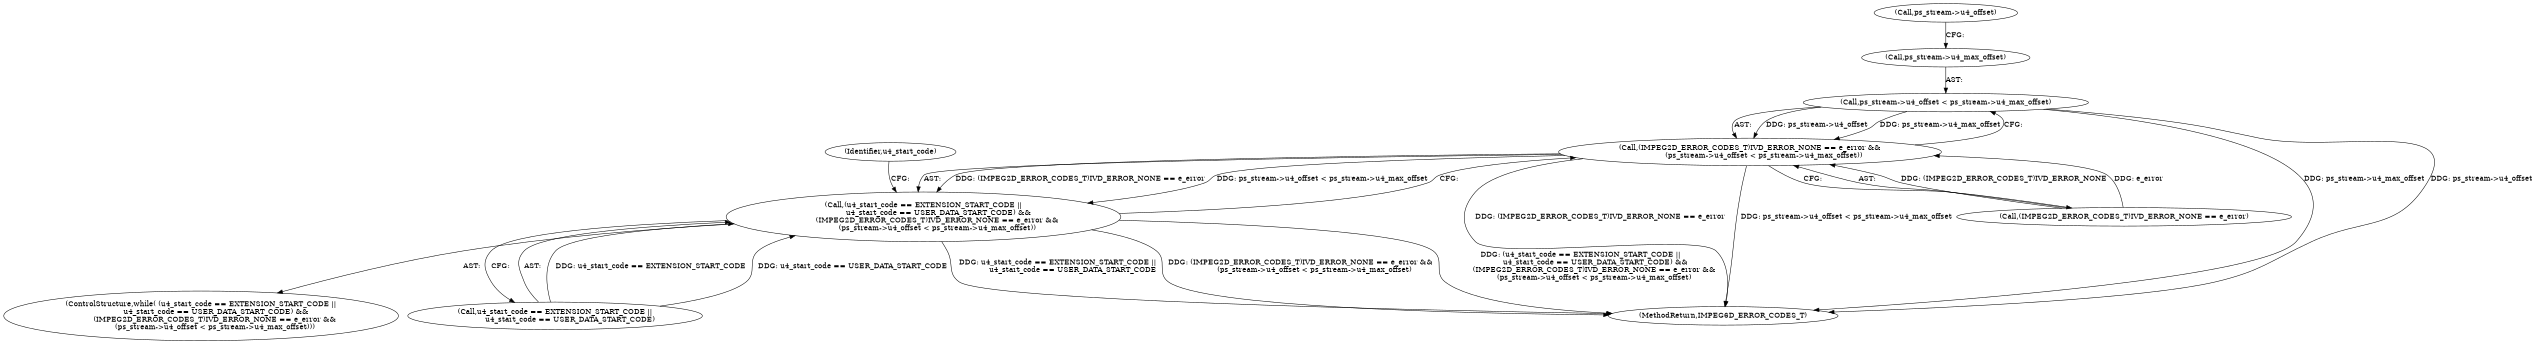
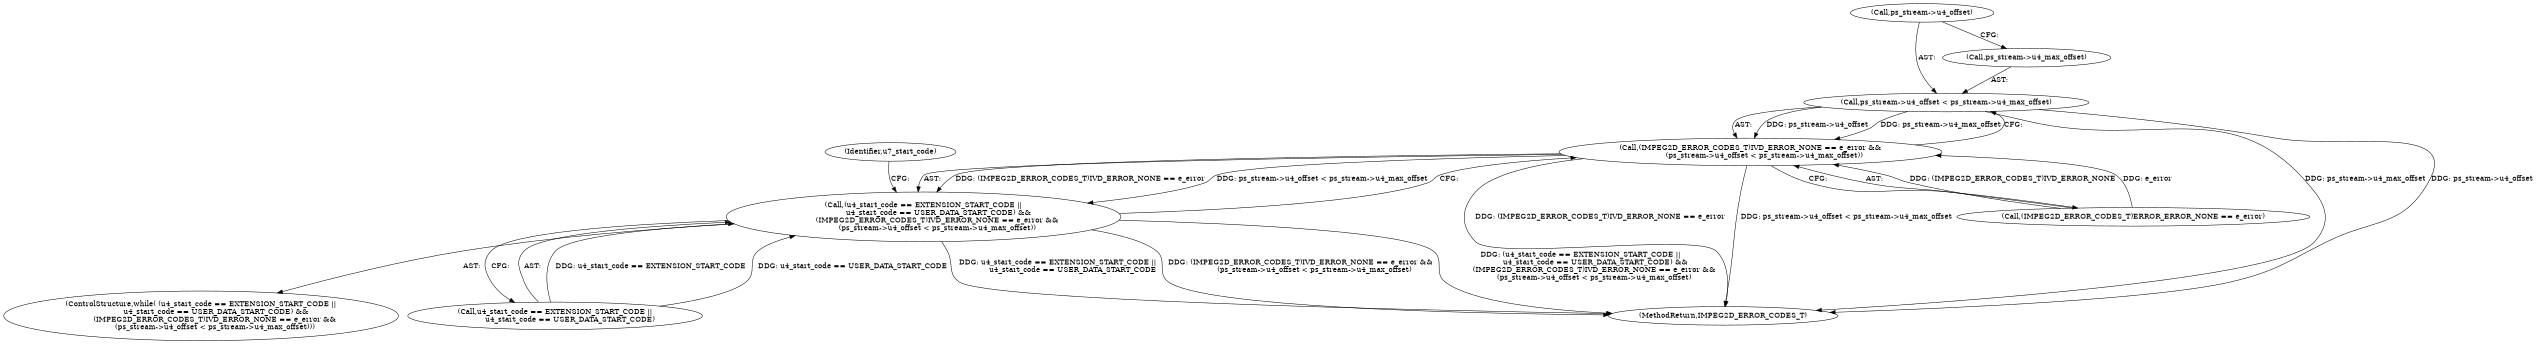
none -> (1916, 58)
(891, 152) -> (891, 152)
(2124, 217) -> (2133, 217)
(1723, 316) -> (1723, 316)
